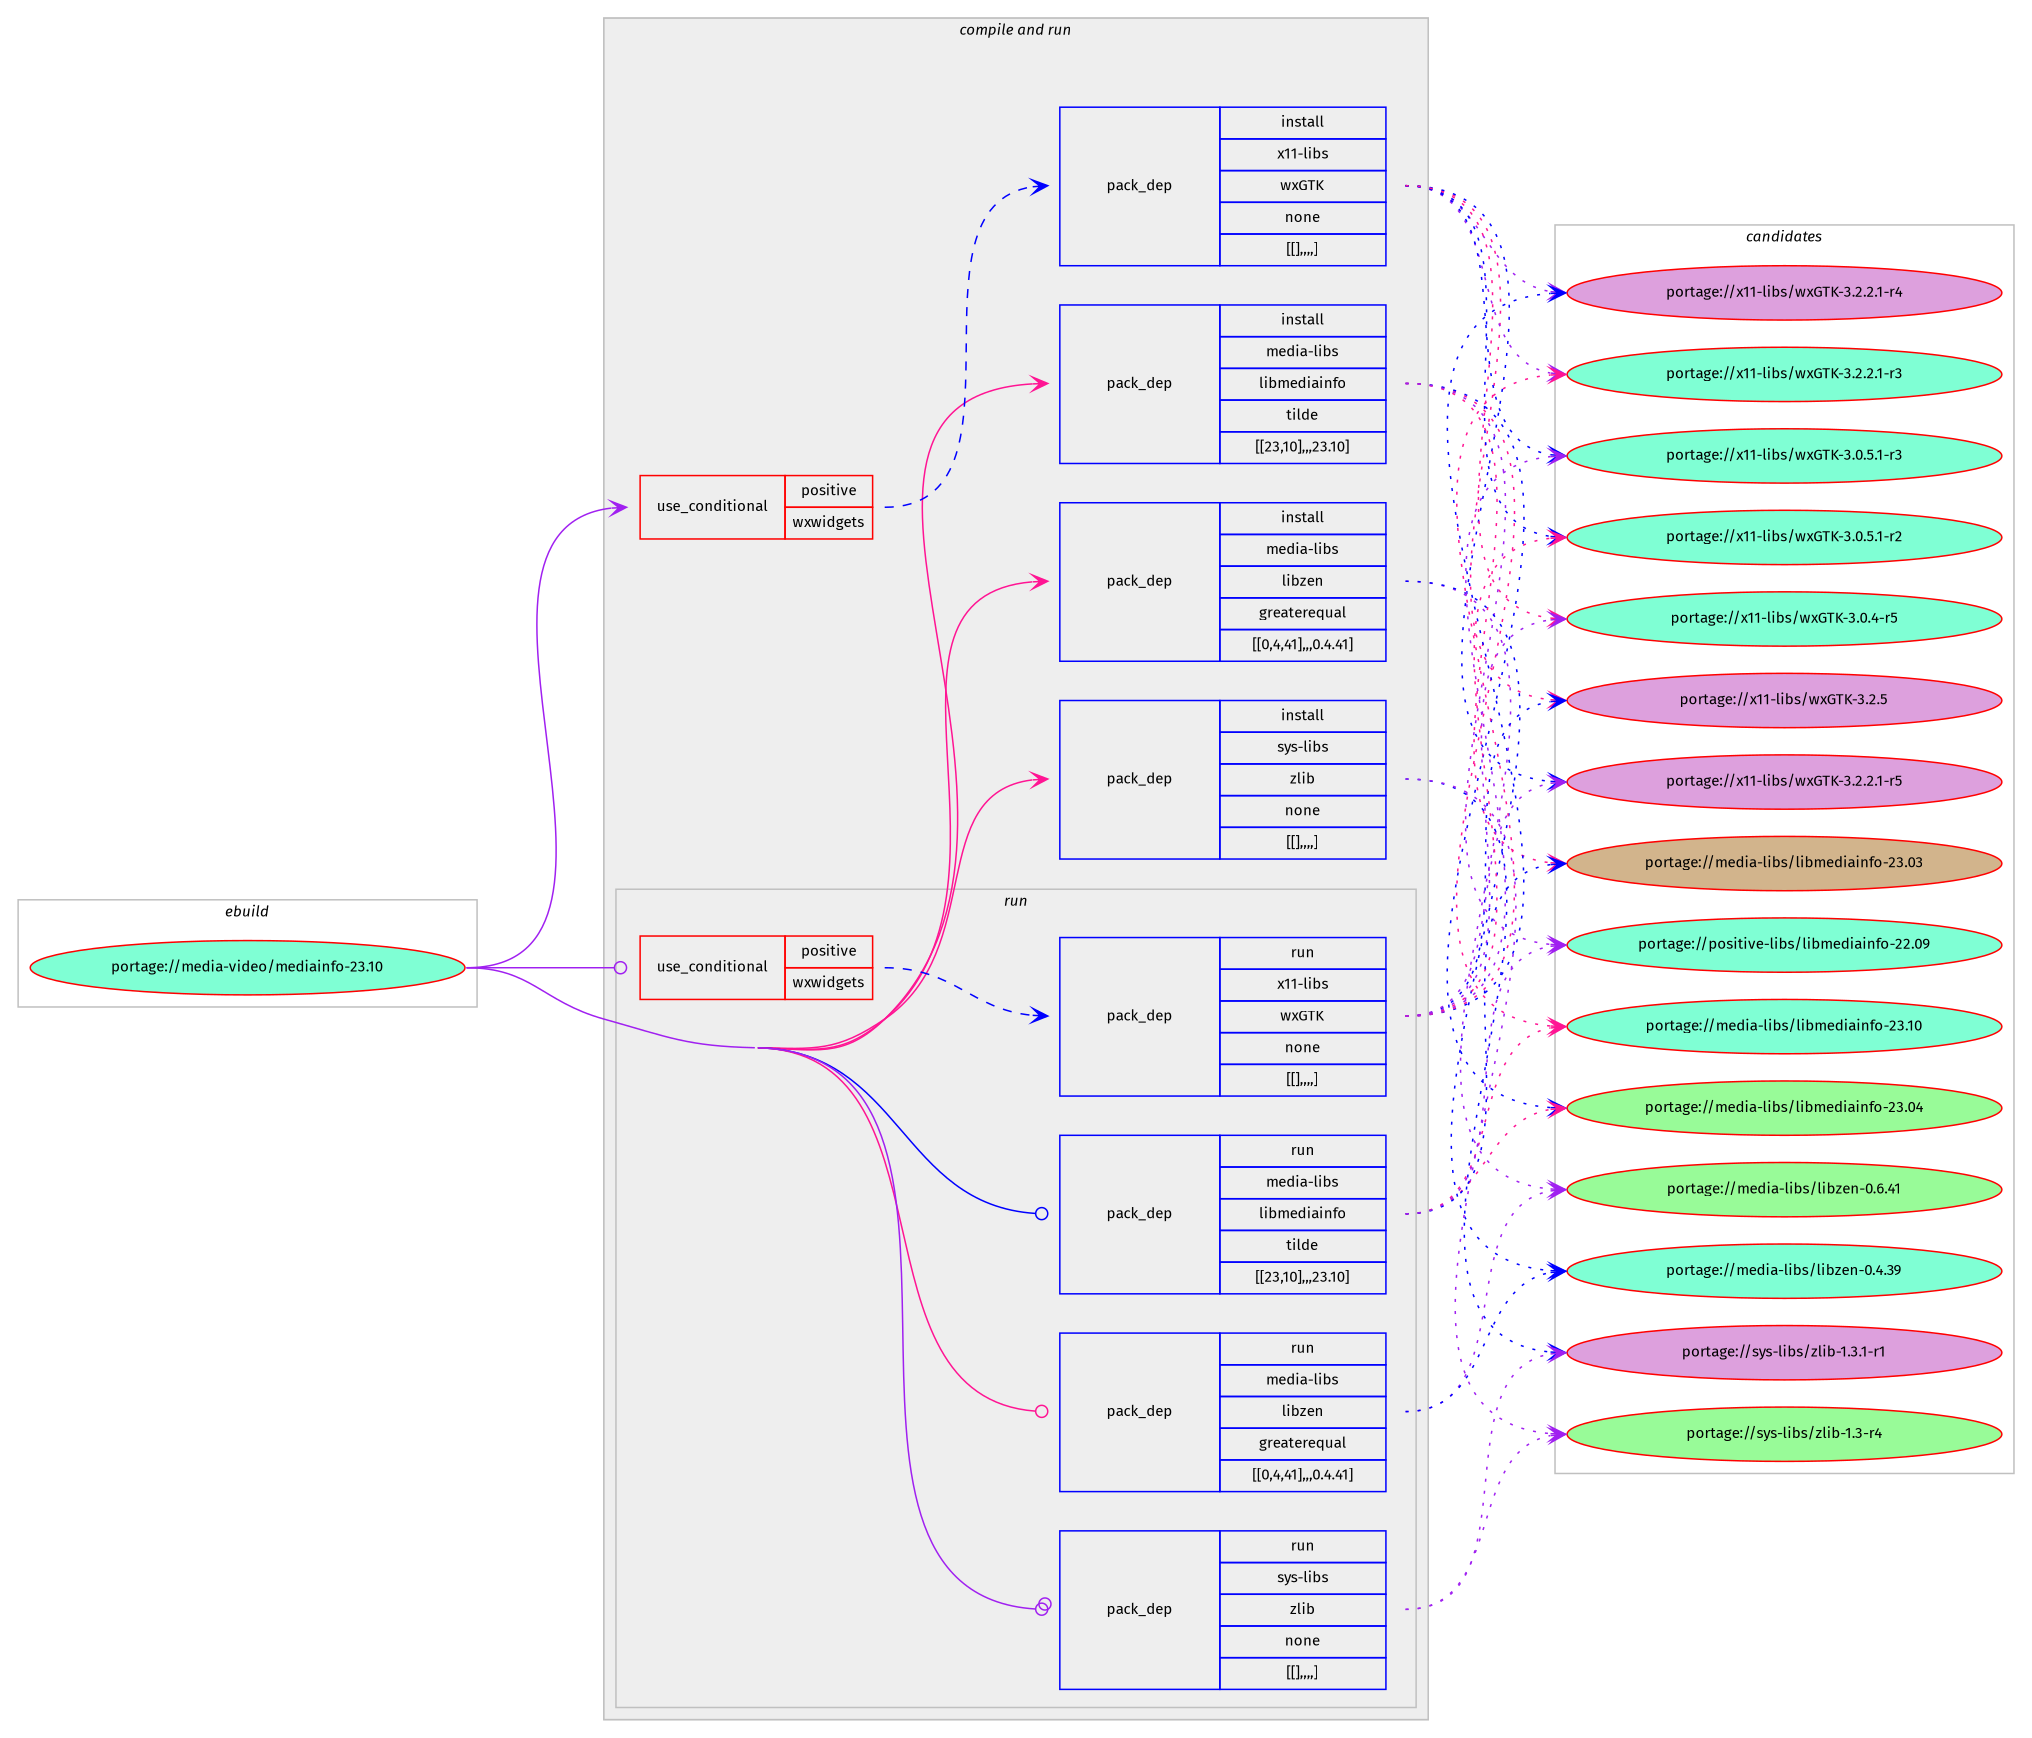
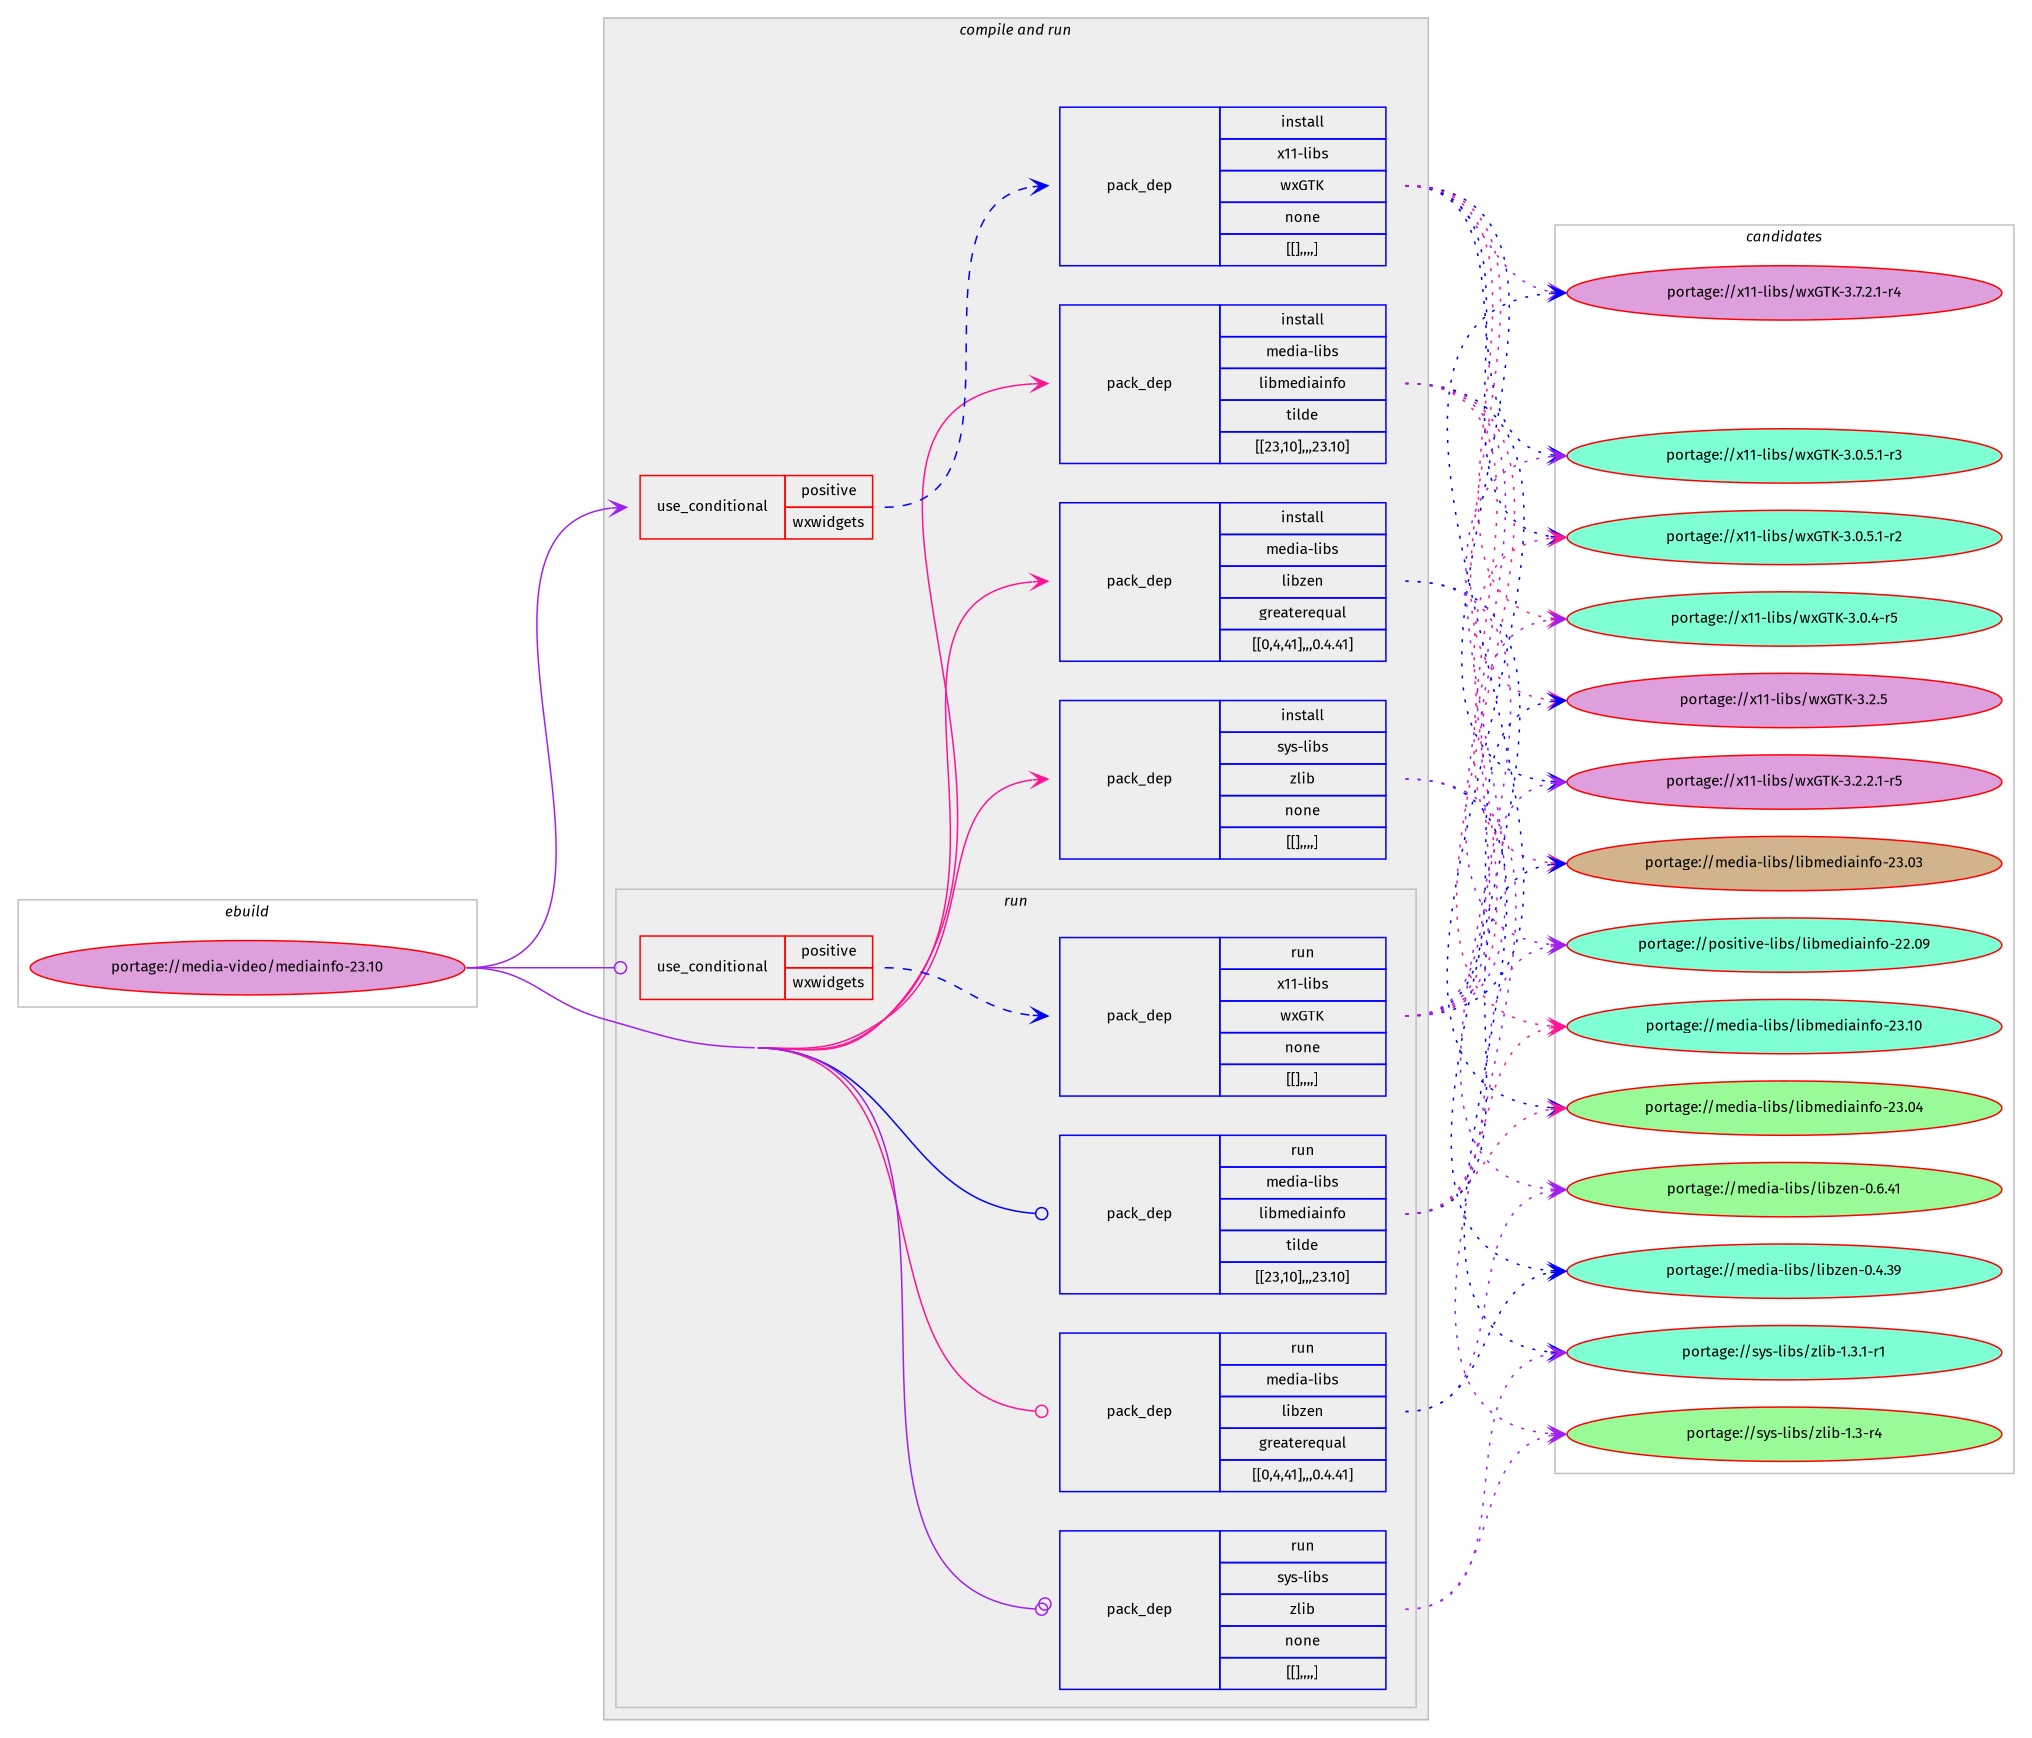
(1784, 293) -> (1784, 293)
(1784, 374) -> none
(248, 968) -> (248, 968)
(1784, 1353) -> (1784, 1353)
